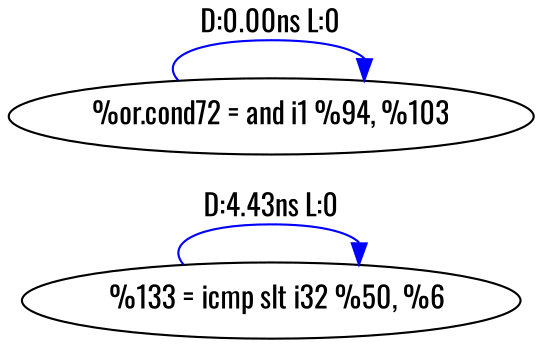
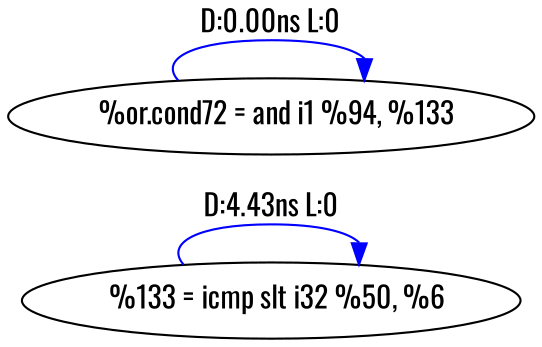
(271, 116) -> (271, 116)
